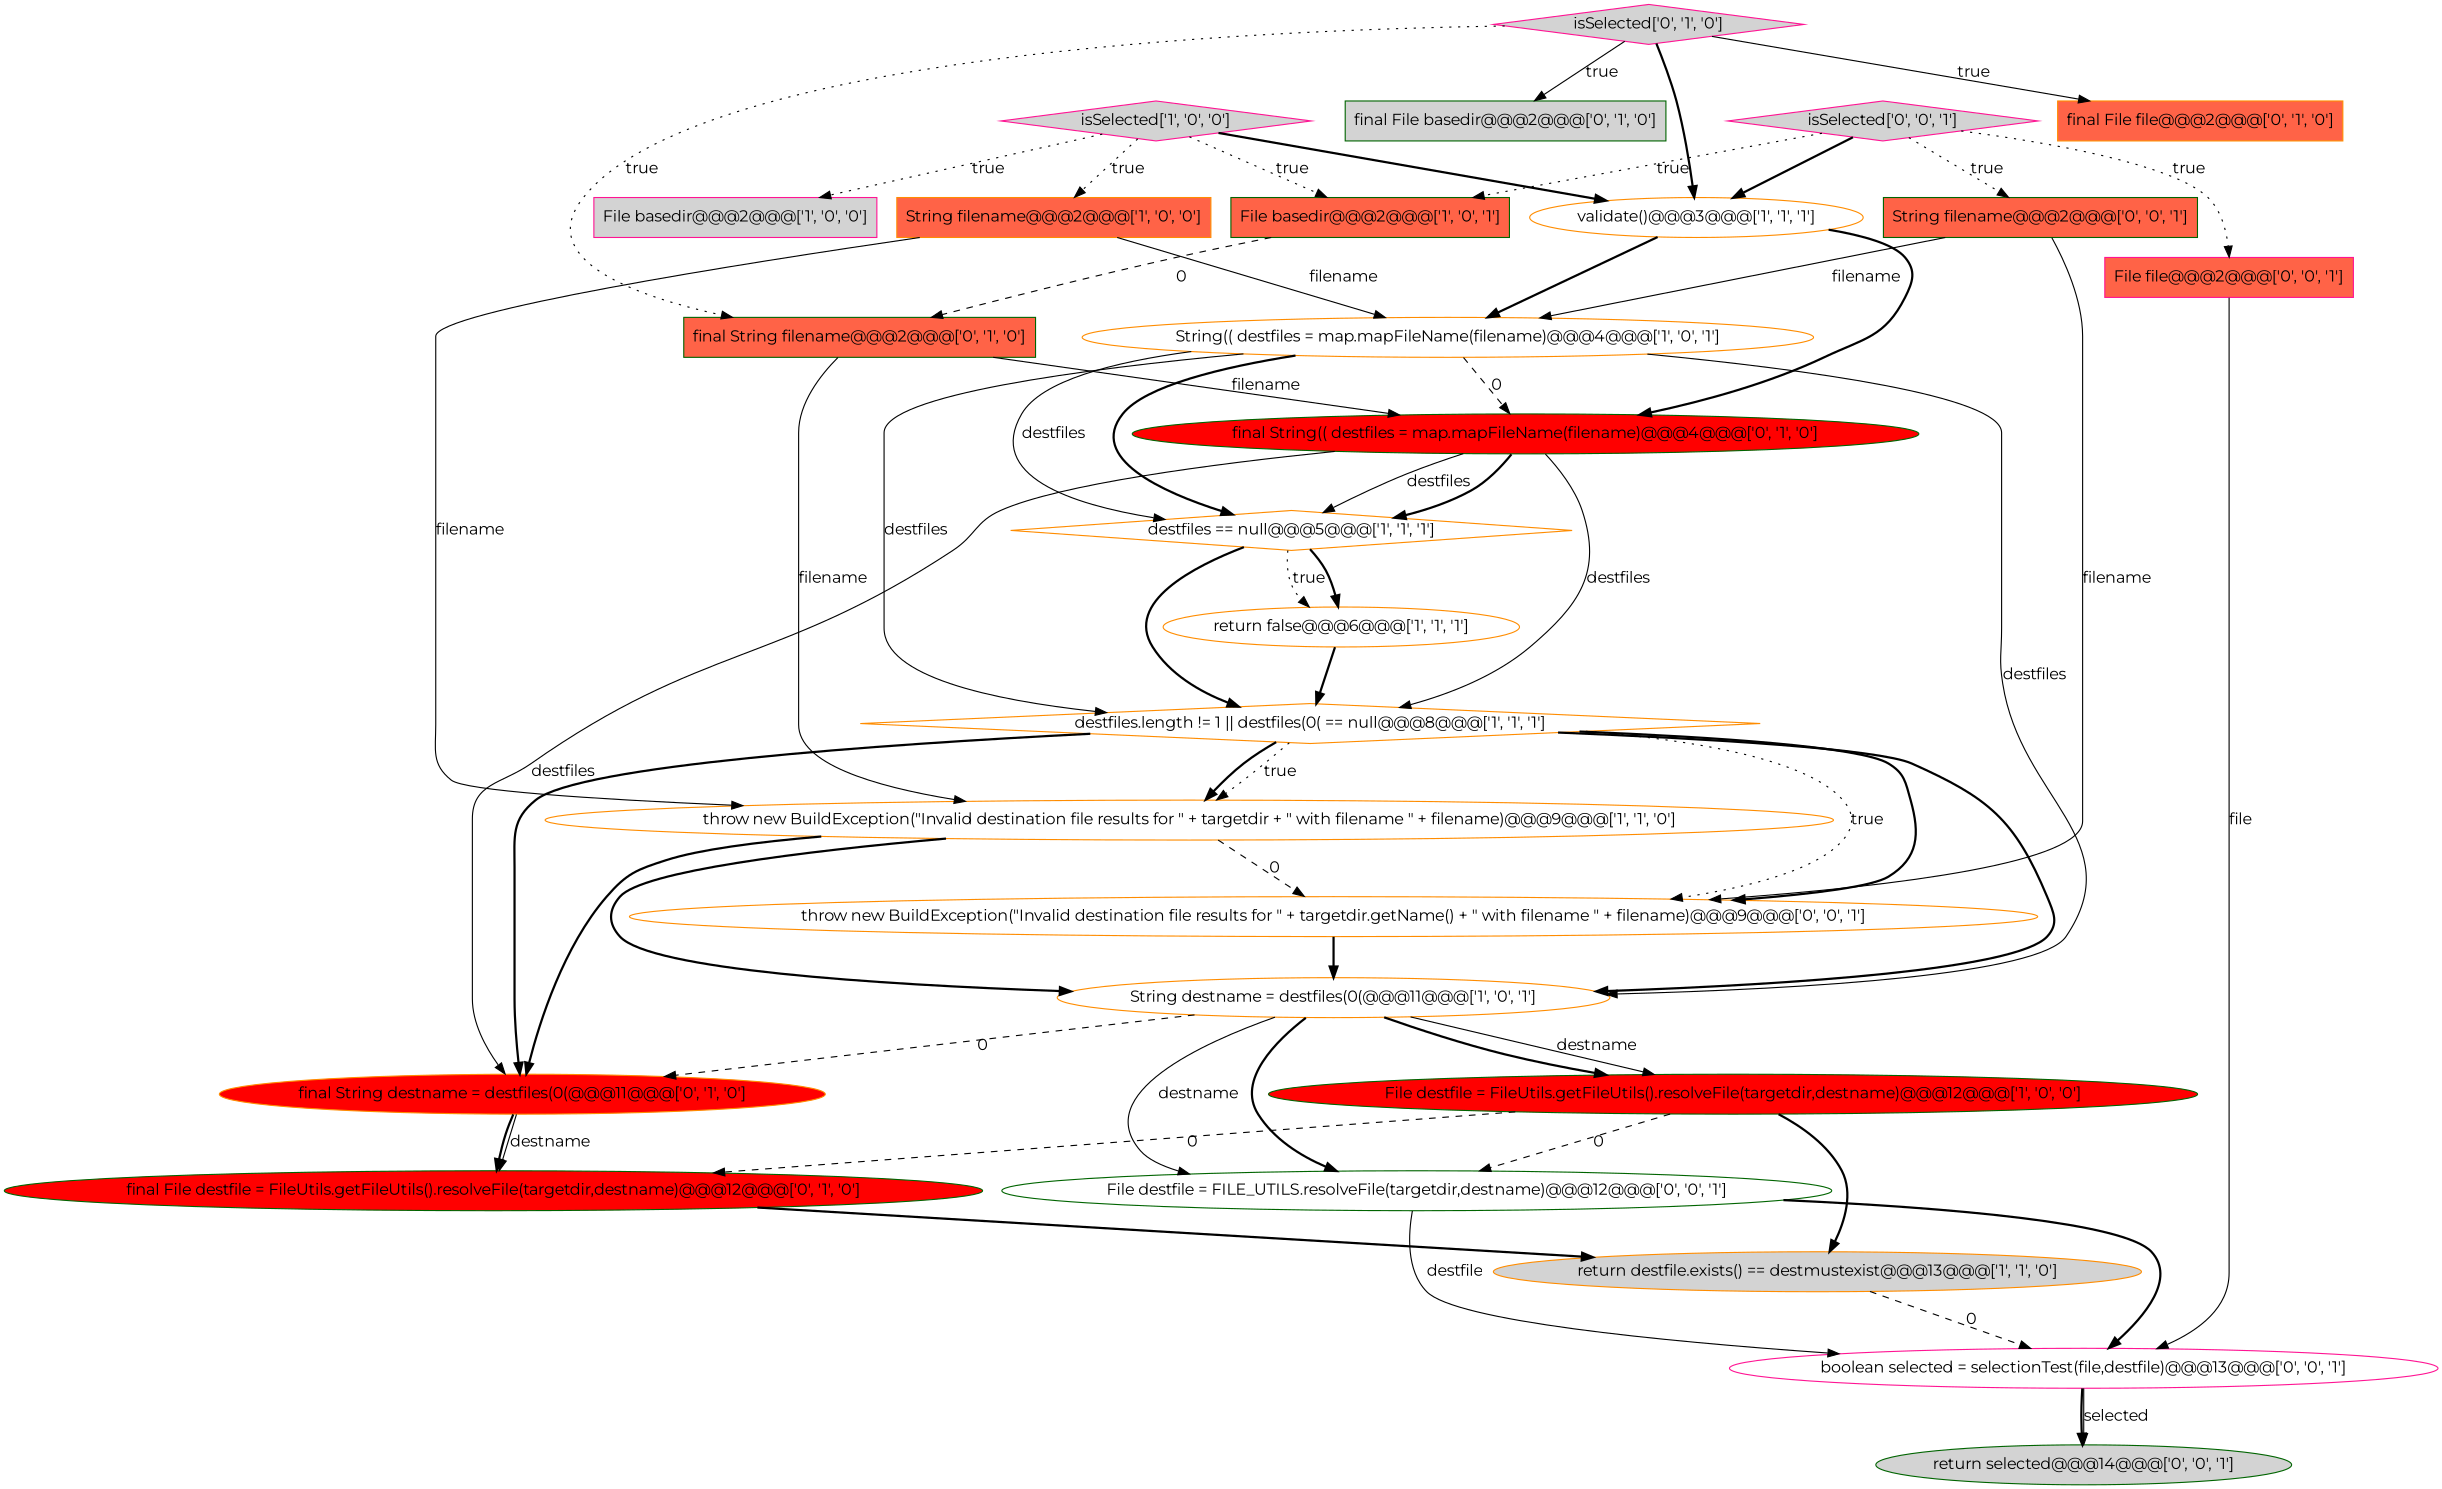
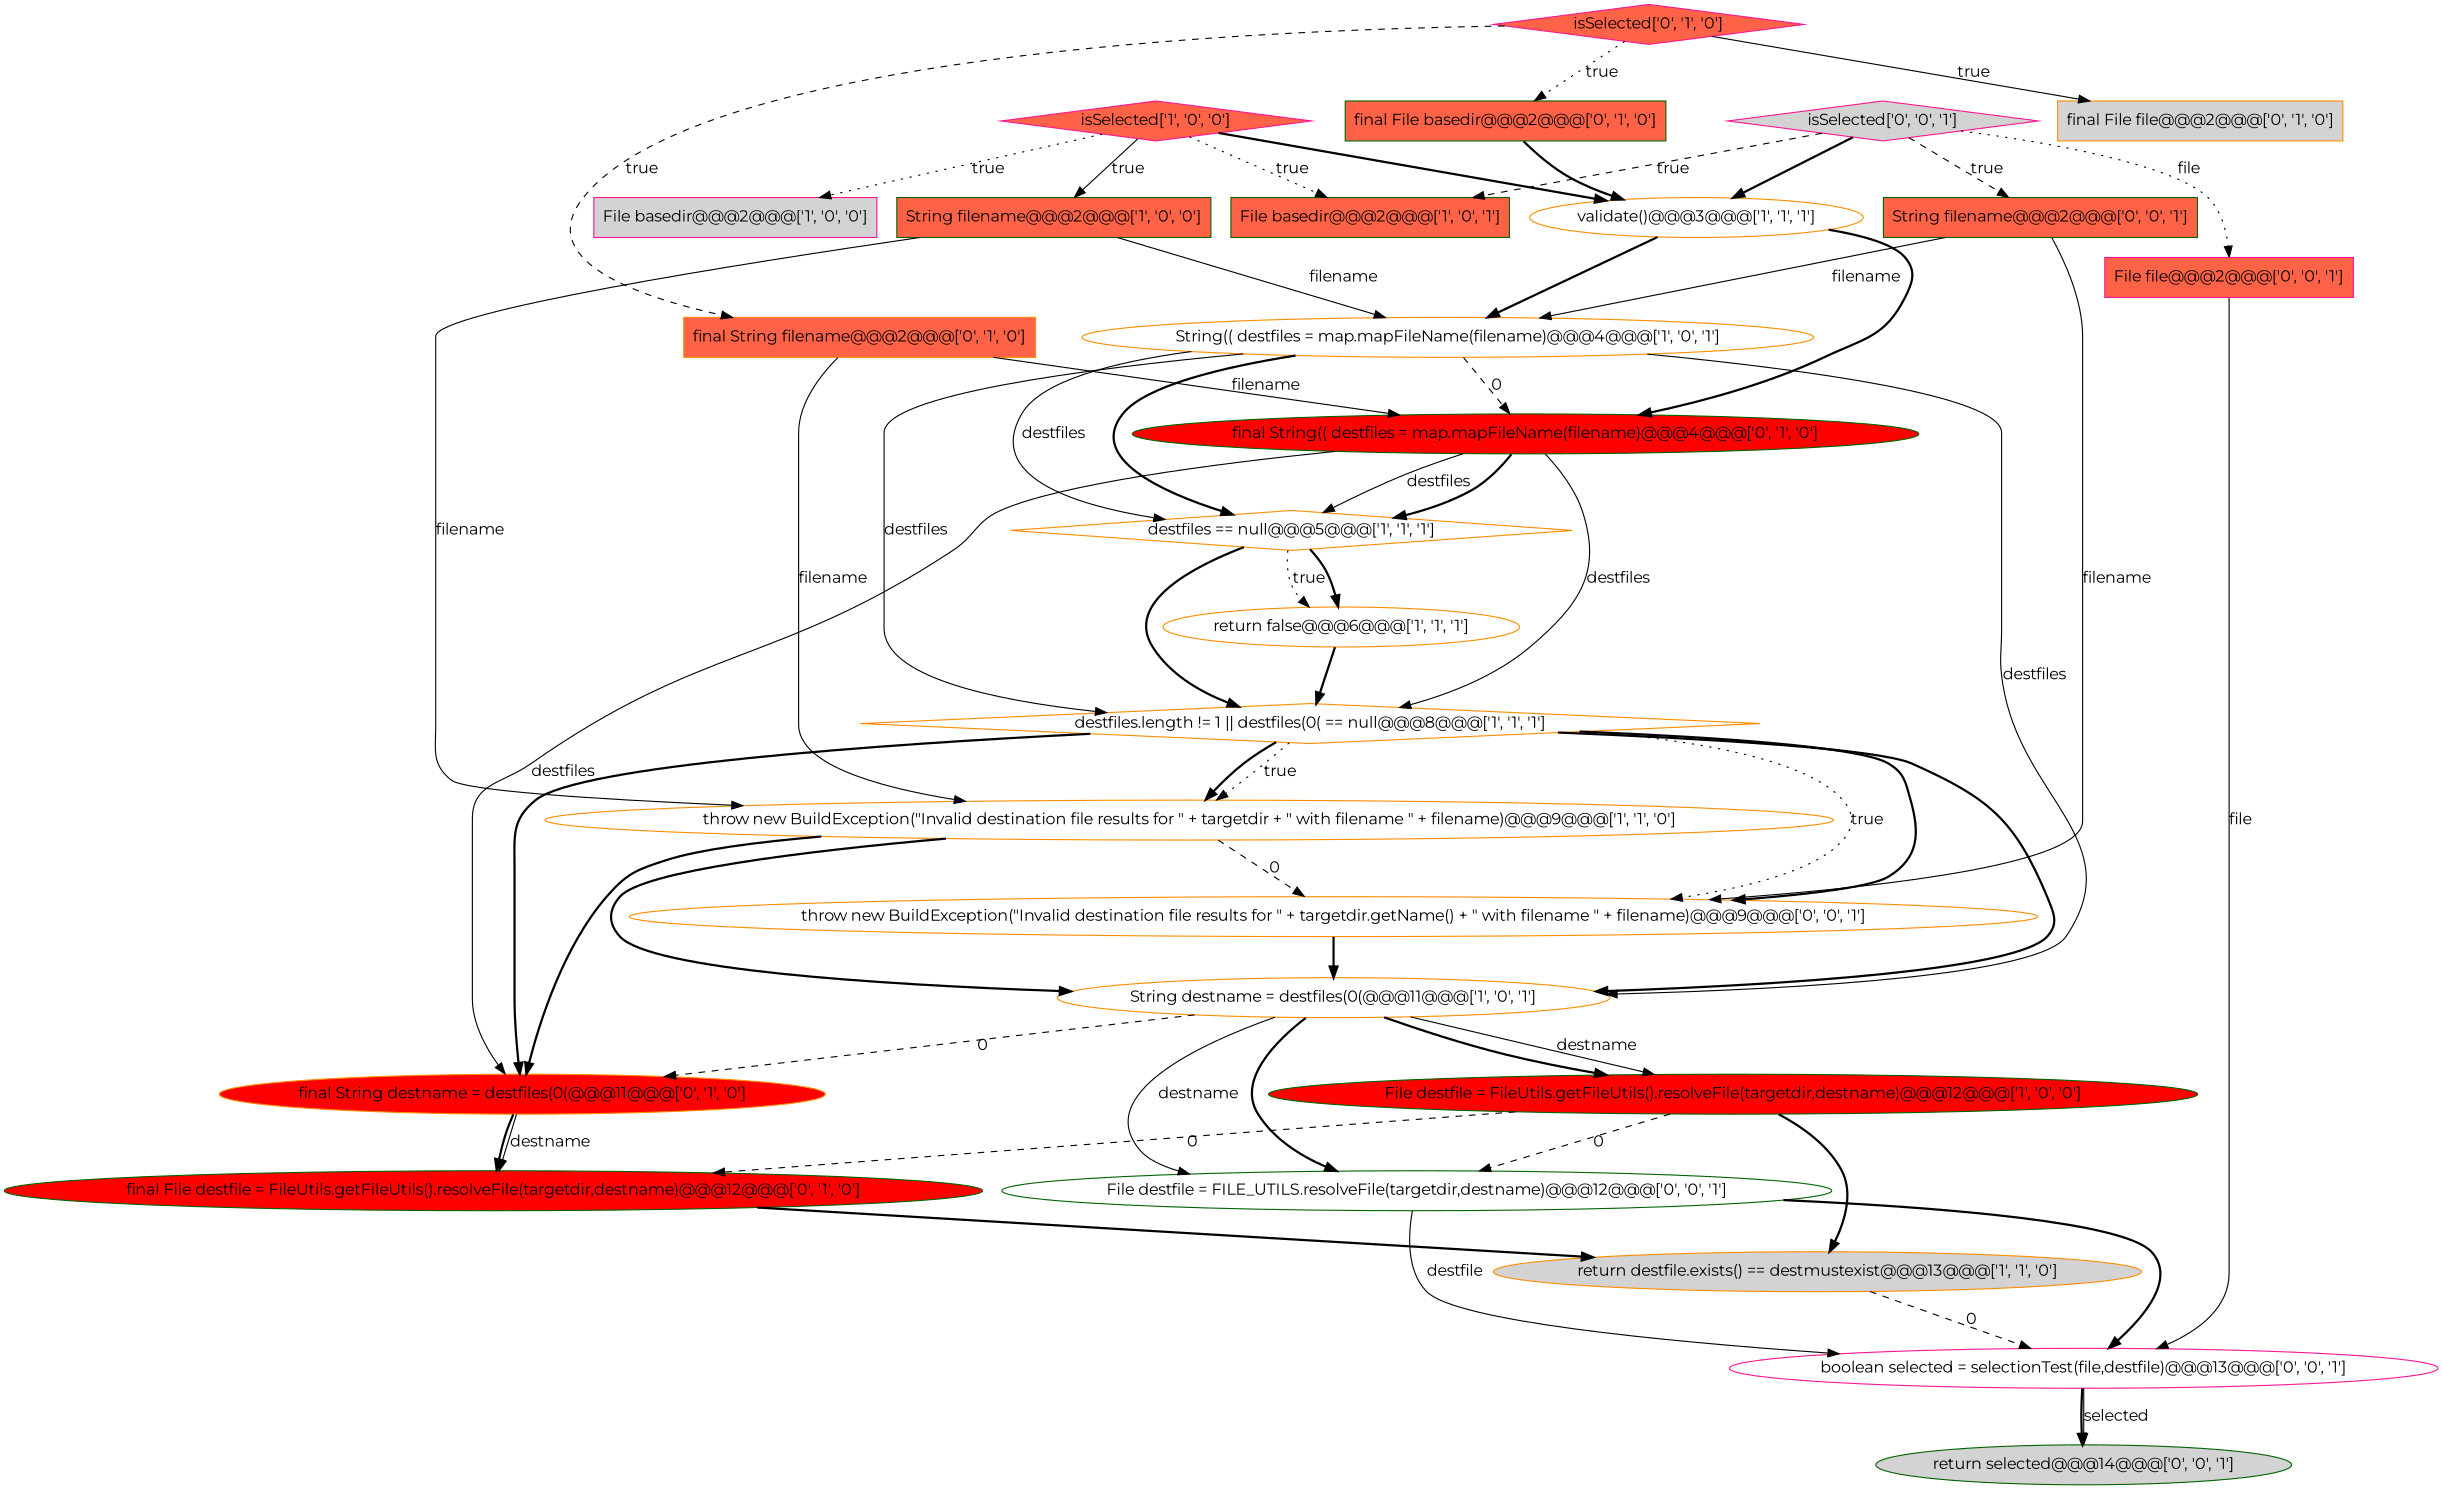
(1649, 24) -> (1649, 24)
(1584, 68) -> (1584, 68)
(922, 71) -> (922, 71)
(1680, 113) -> (1562, 173)
(1156, 121) -> (1156, 121)
(1506, 121) -> (1506, 121)
(2200, 121) -> (2200, 121)
(1110, 164) -> (1110, 164)
(1653, 164) -> (1653, 164)
(1954, 165) -> (1954, 165)
(2189, 169) -> (2189, 169)
(1054, 218) -> (1054, 218)
(1106, 274) -> none
(860, 337) -> (860, 337)
